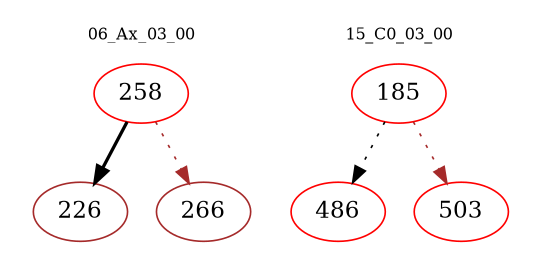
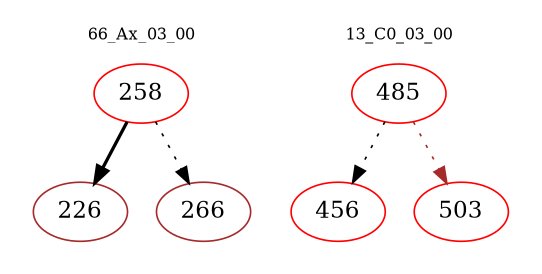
(142, 35) -> (142, 35)
(400, 35) -> (400, 35)
(399, 94) -> (399, 94)
(168, 145) -> (168, 145)
(338, 212) -> (338, 212)
